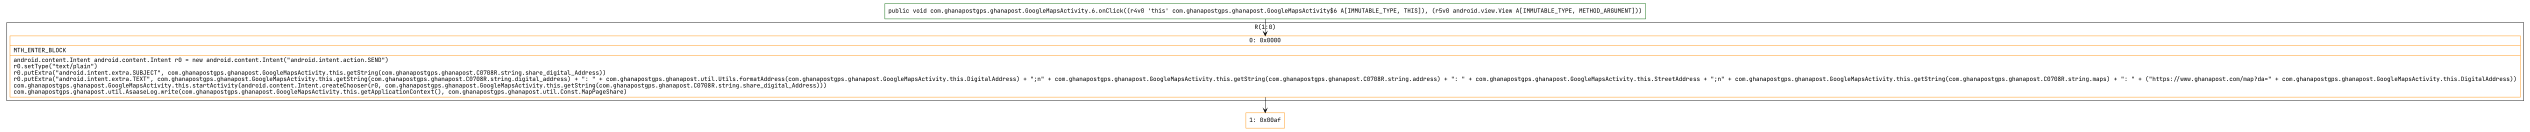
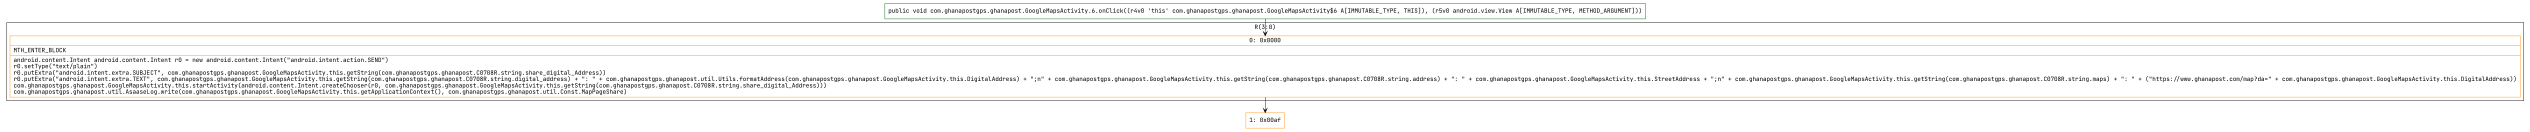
(1265, 27) -> (1265, 27)
